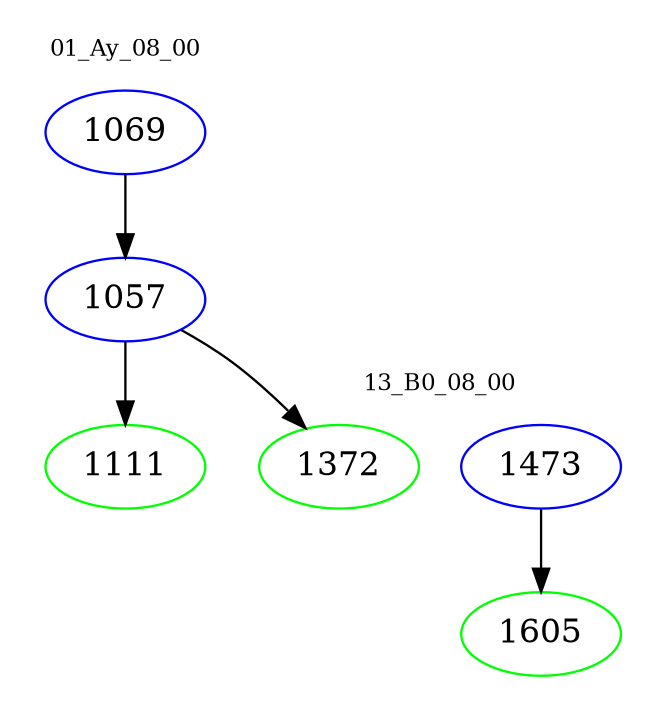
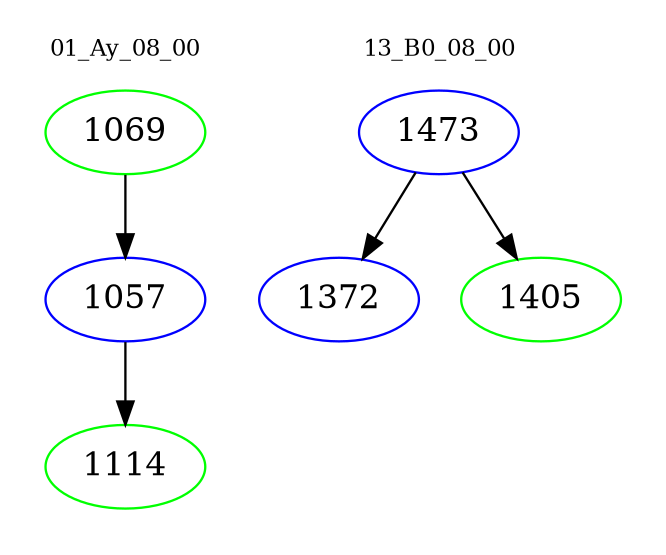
(125, 132) -> (125, 132)
(256, 381) -> (395, 205)
(125, 467) -> (125, 467)
(339, 467) -> (339, 300)
(541, 634) -> (541, 300)
